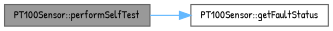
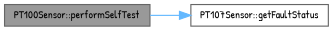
(260, 15) -> (260, 15)
